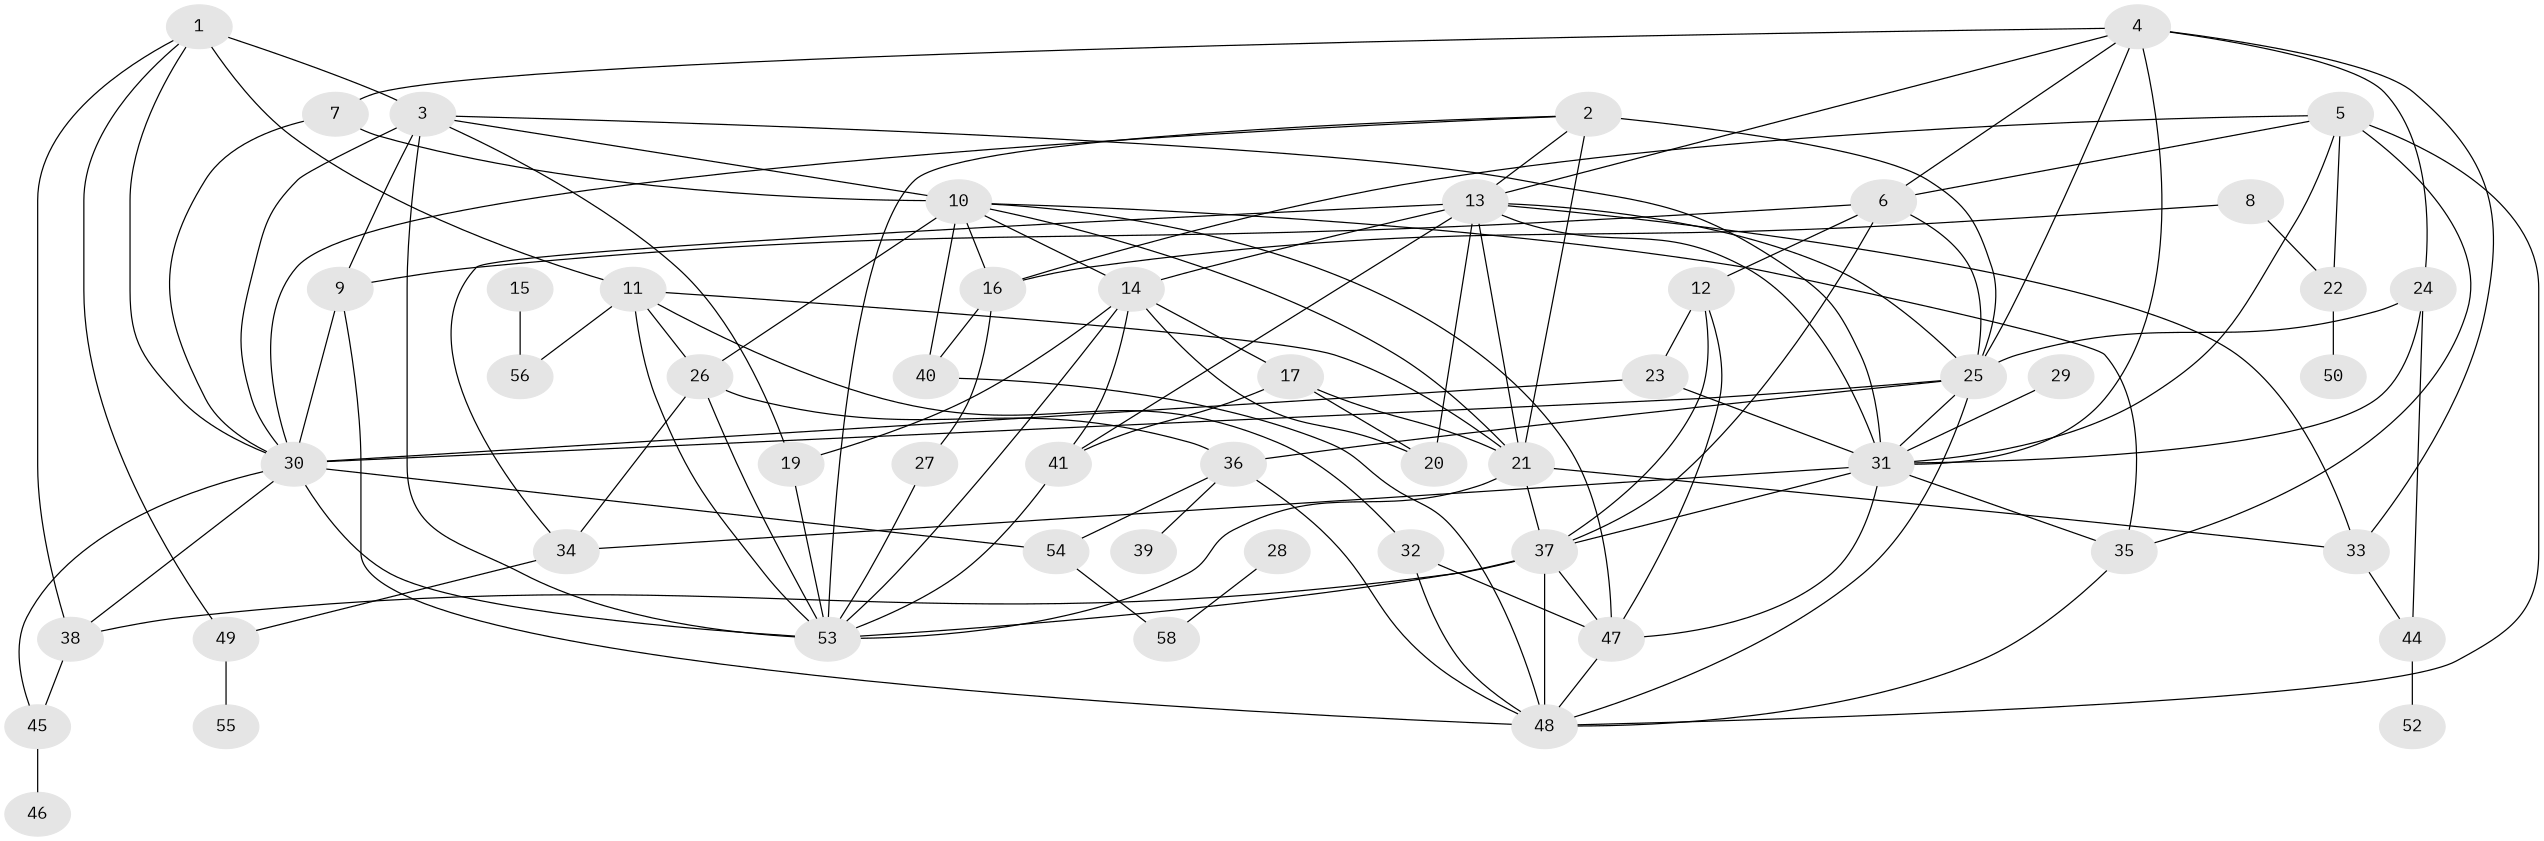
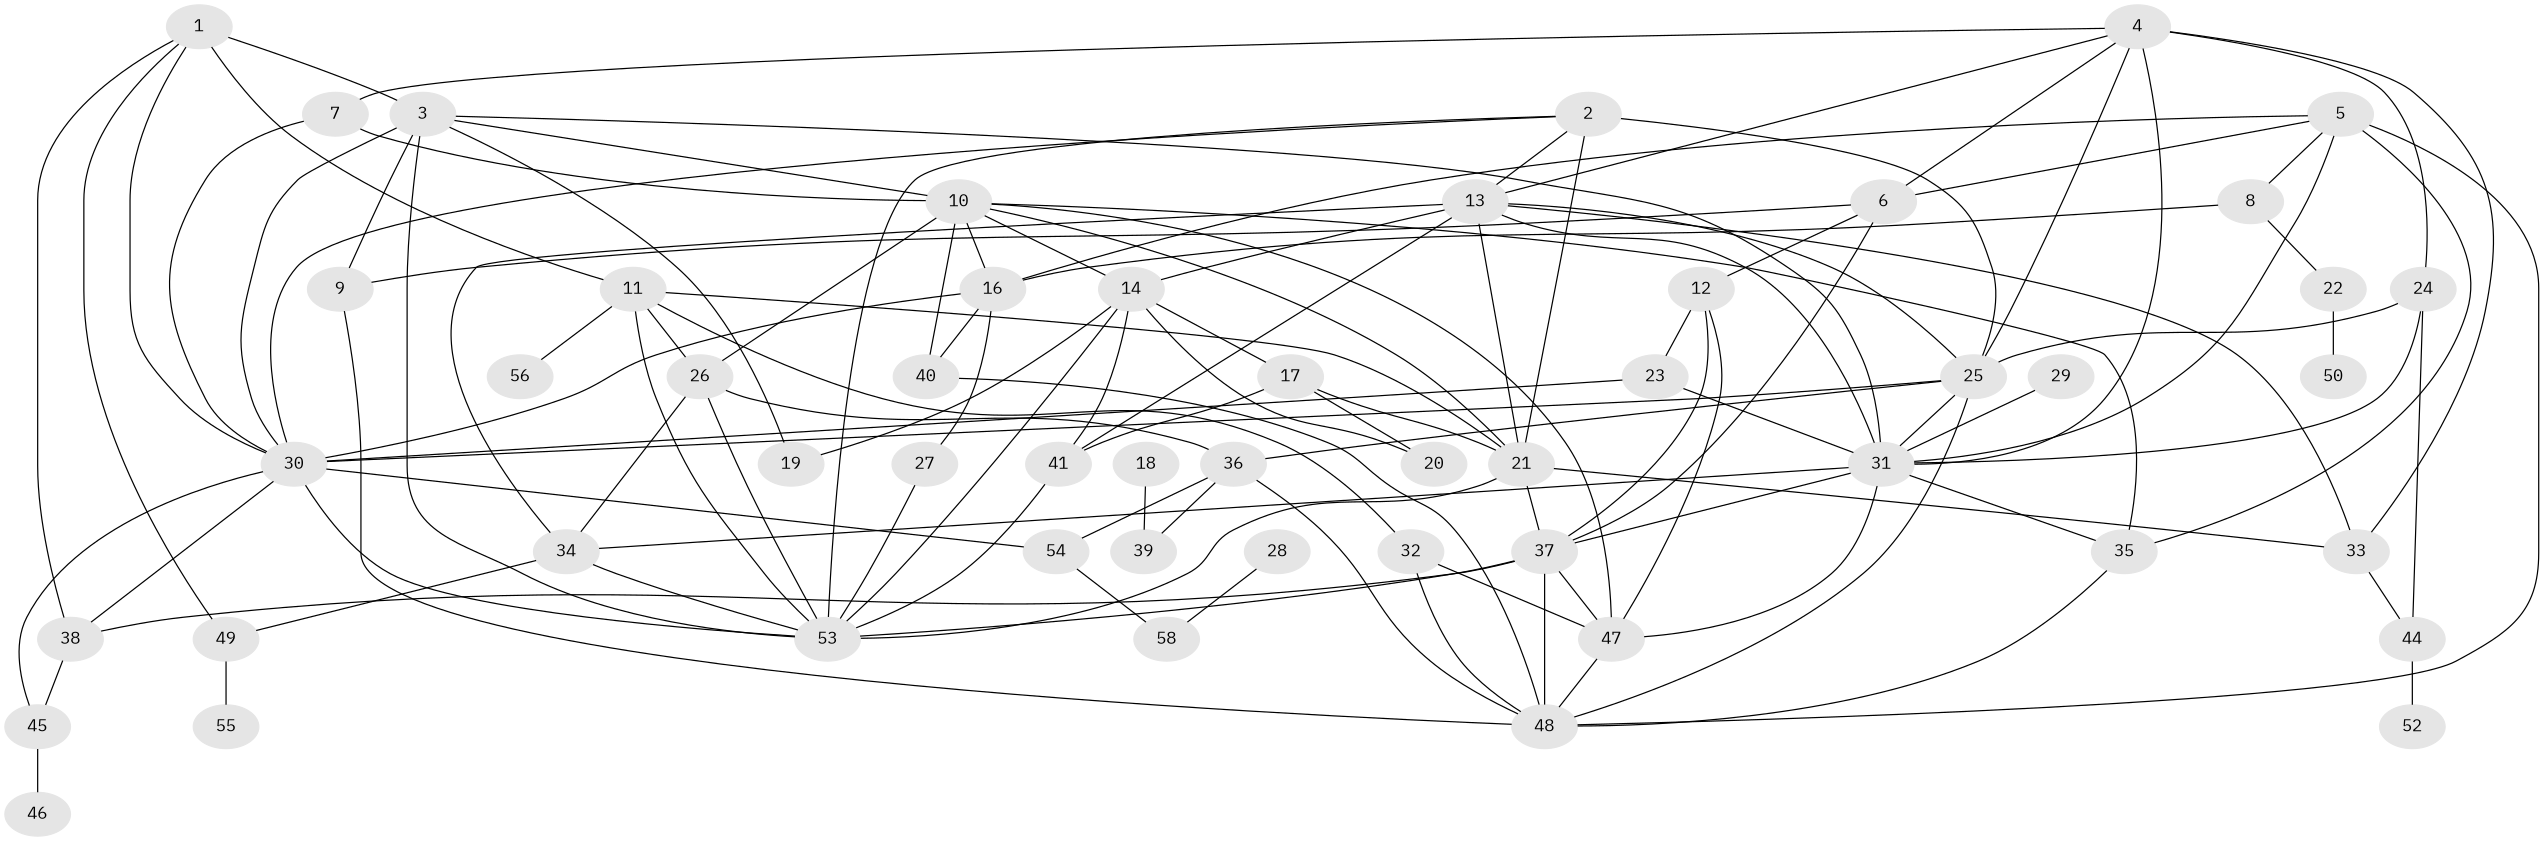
(2337, 202) -> (2296, 158)
(1975, 279) -> none
(520, 289) -> none
(1456, 328) -> none
(317, 377) -> (654, 356)
none -> (1146, 464)
(809, 551) -> (710, 604)
